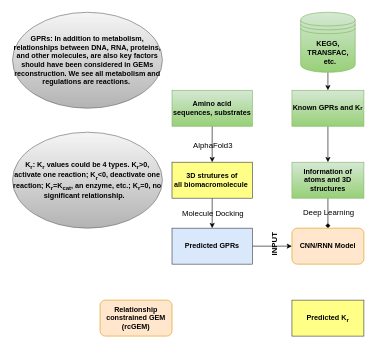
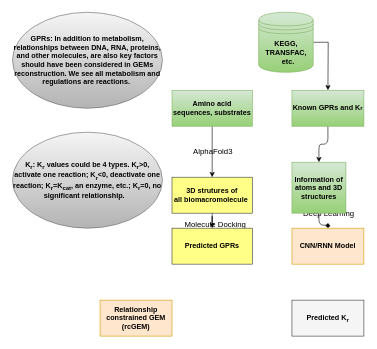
(328, 42) -> (286, 42)
(212, 180) -> (212, 195)
(328, 180) -> (319, 188)
(212, 246) -> (212, 246)
(278, 246) -> none
(328, 246) -> (328, 246)
(136, 318) -> (136, 318)
(328, 318) -> (328, 318)
